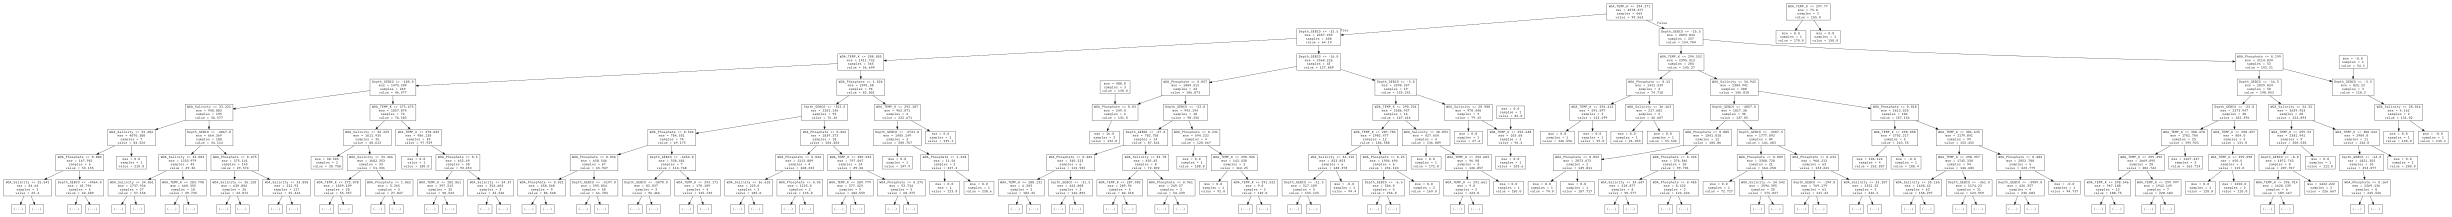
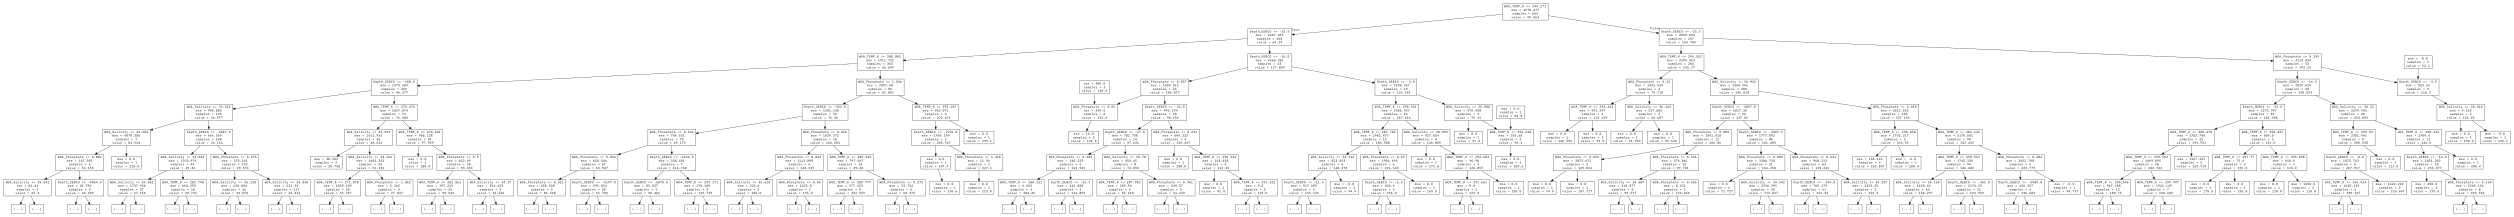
none -> (2250, 149)
(962, 175) -> (940, 174)
(945, 188) -> (979, 188)
none -> (2427, 188)
